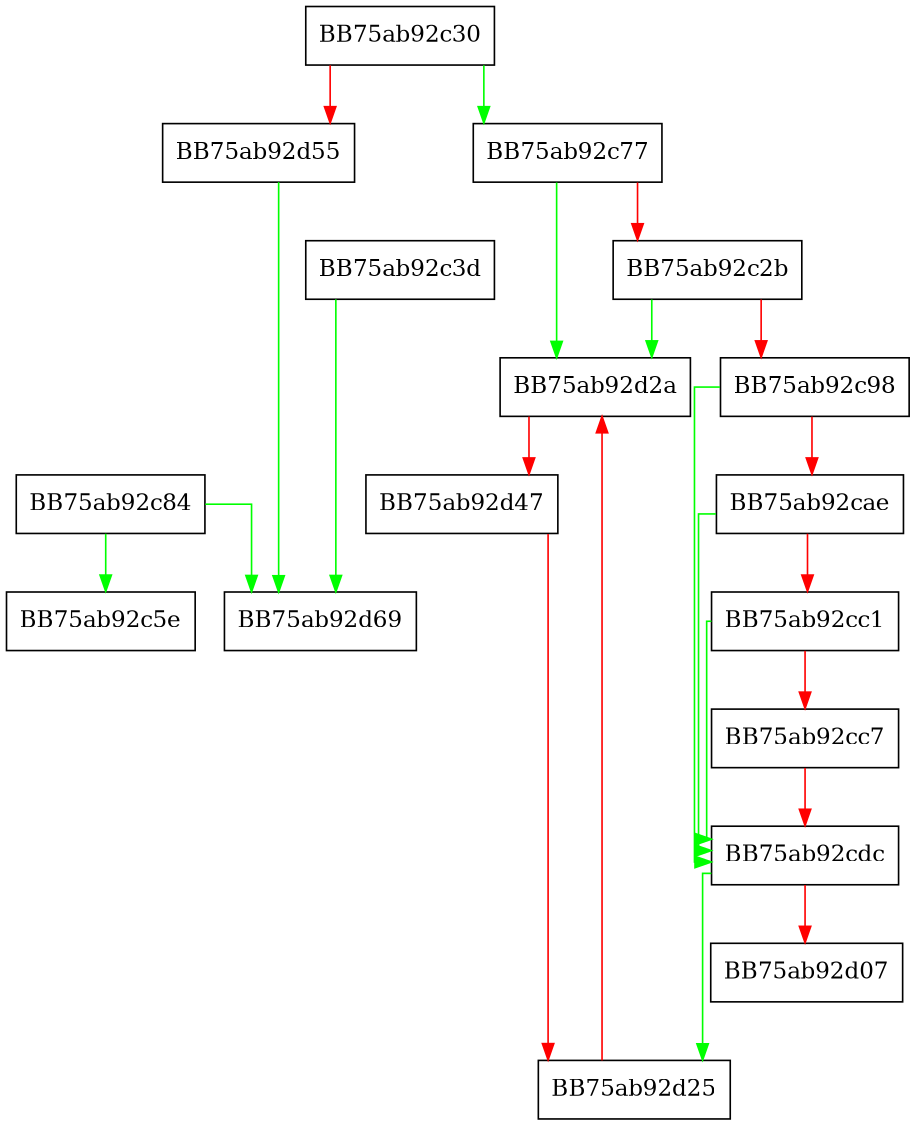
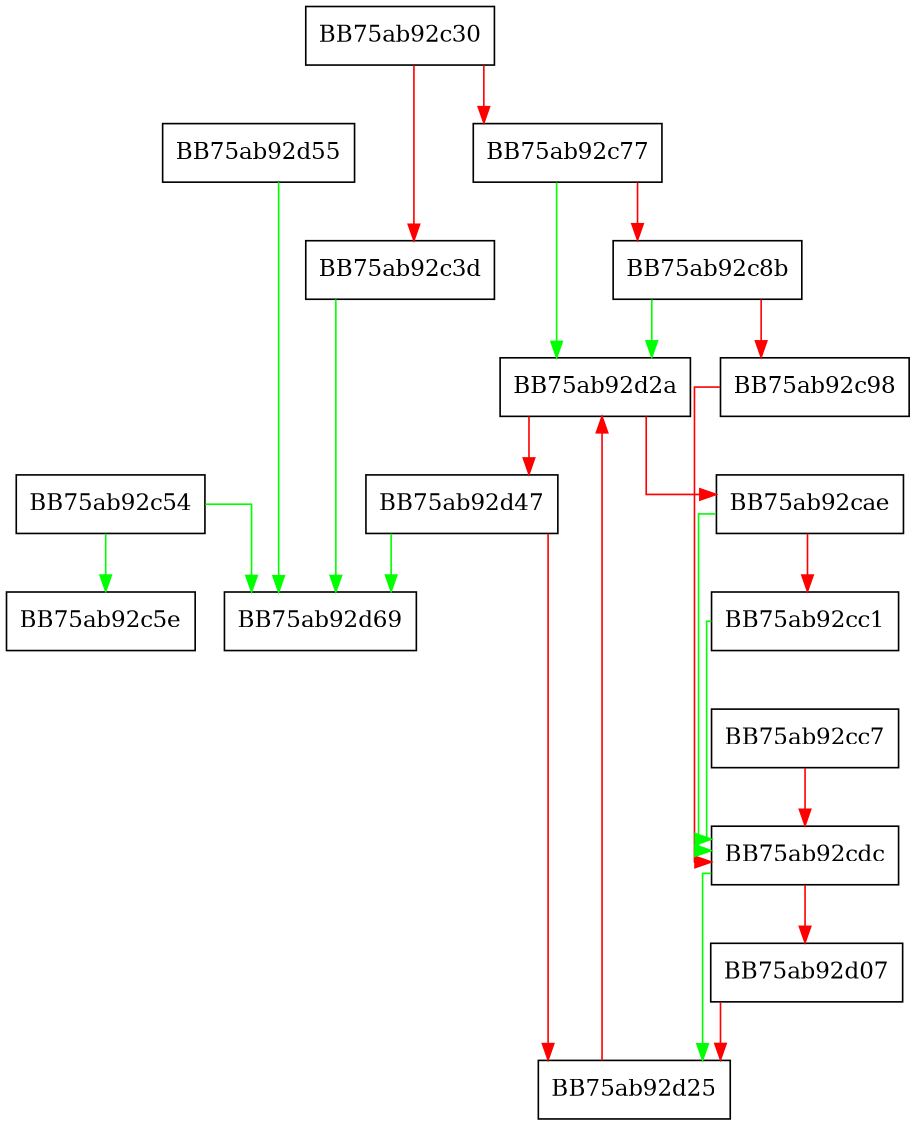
(330, 86) -> (414, 145)
(484, 86) -> (484, 86)
(707, 270) -> (707, 270)
(812, 437) -> (646, 482)
(694, 500) -> (694, 613)
(111, 504) -> (111, 504)
none -> (391, 554)
(805, 672) -> none
none -> (720, 1023)
